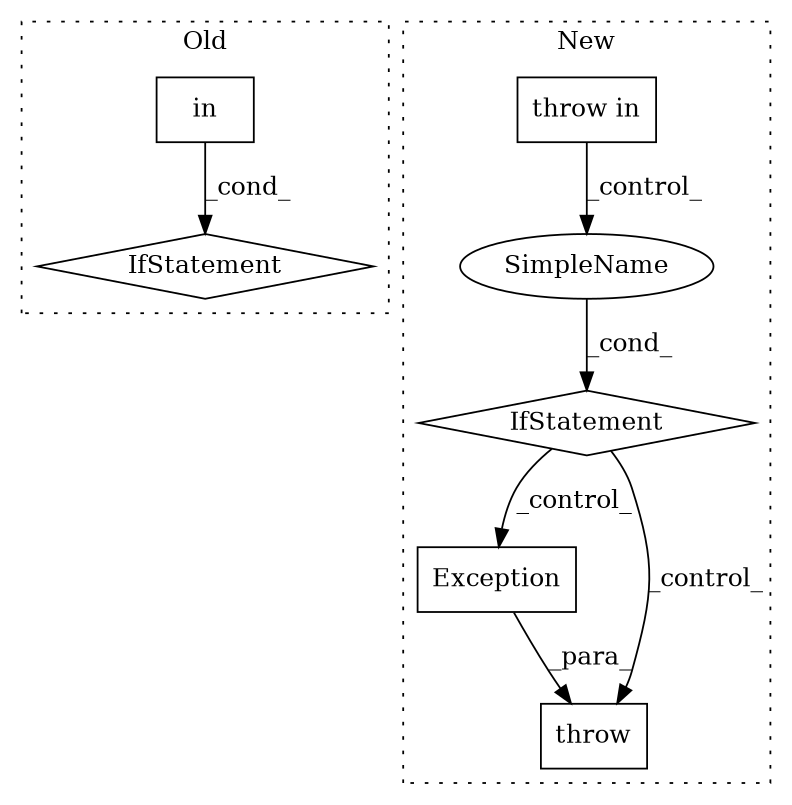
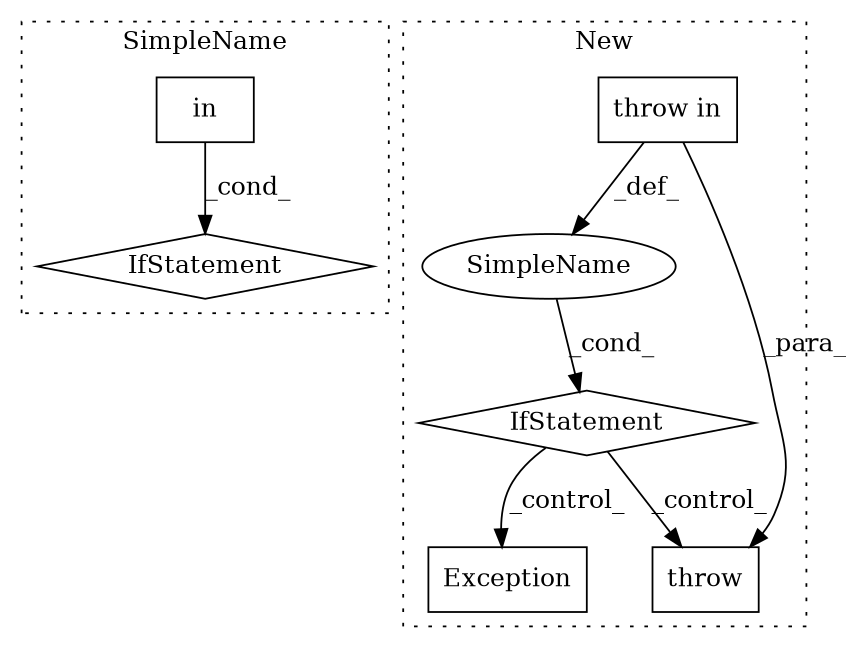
(205, 42) -> (205, 42)
(644, 188) -> (647, 188)
(536, 651) -> (759, 335)
